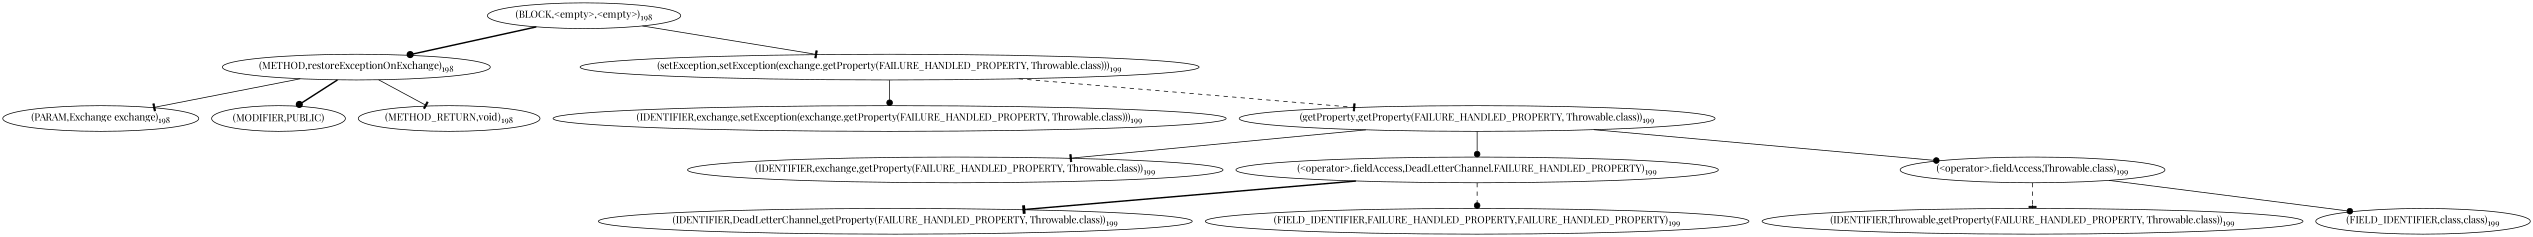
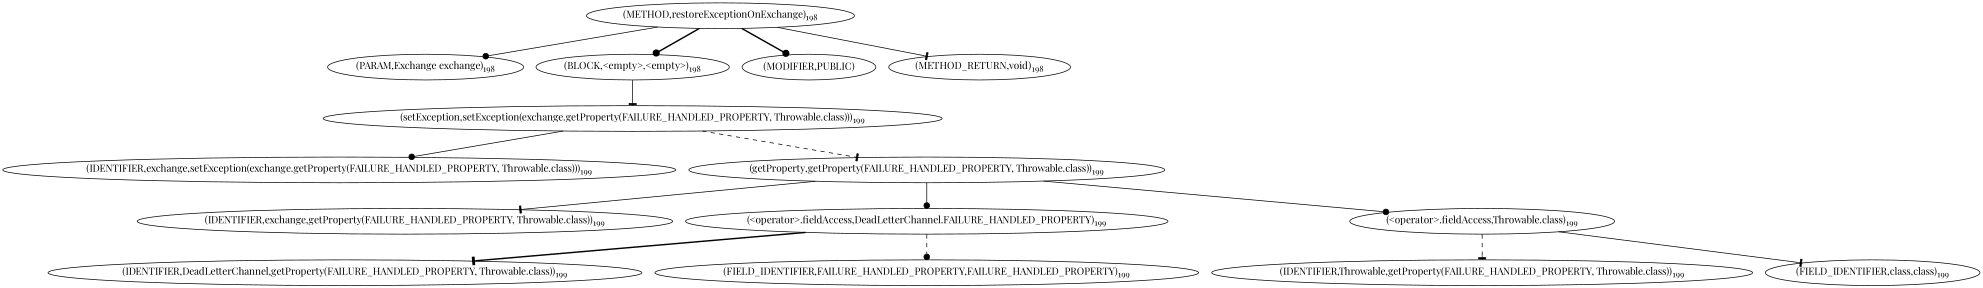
(475, 40) -> (679, 40)
(228, 93) -> (573, 41)
(2228, 196) -> (1679, 247)
